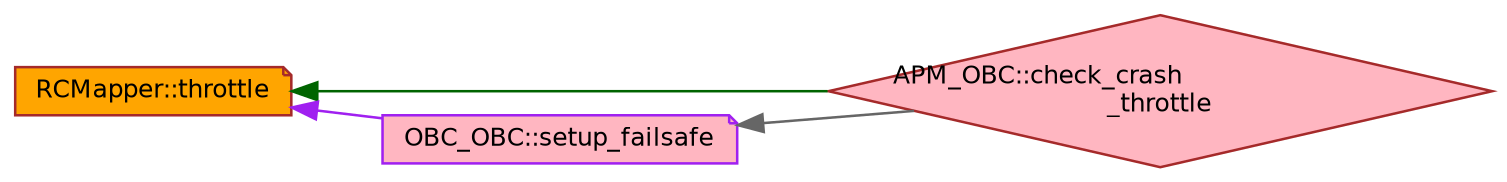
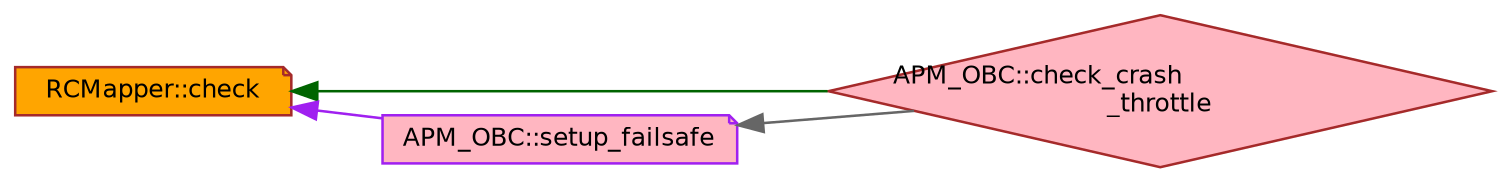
(153, 91) -> (153, 91)
(560, 139) -> (560, 139)
